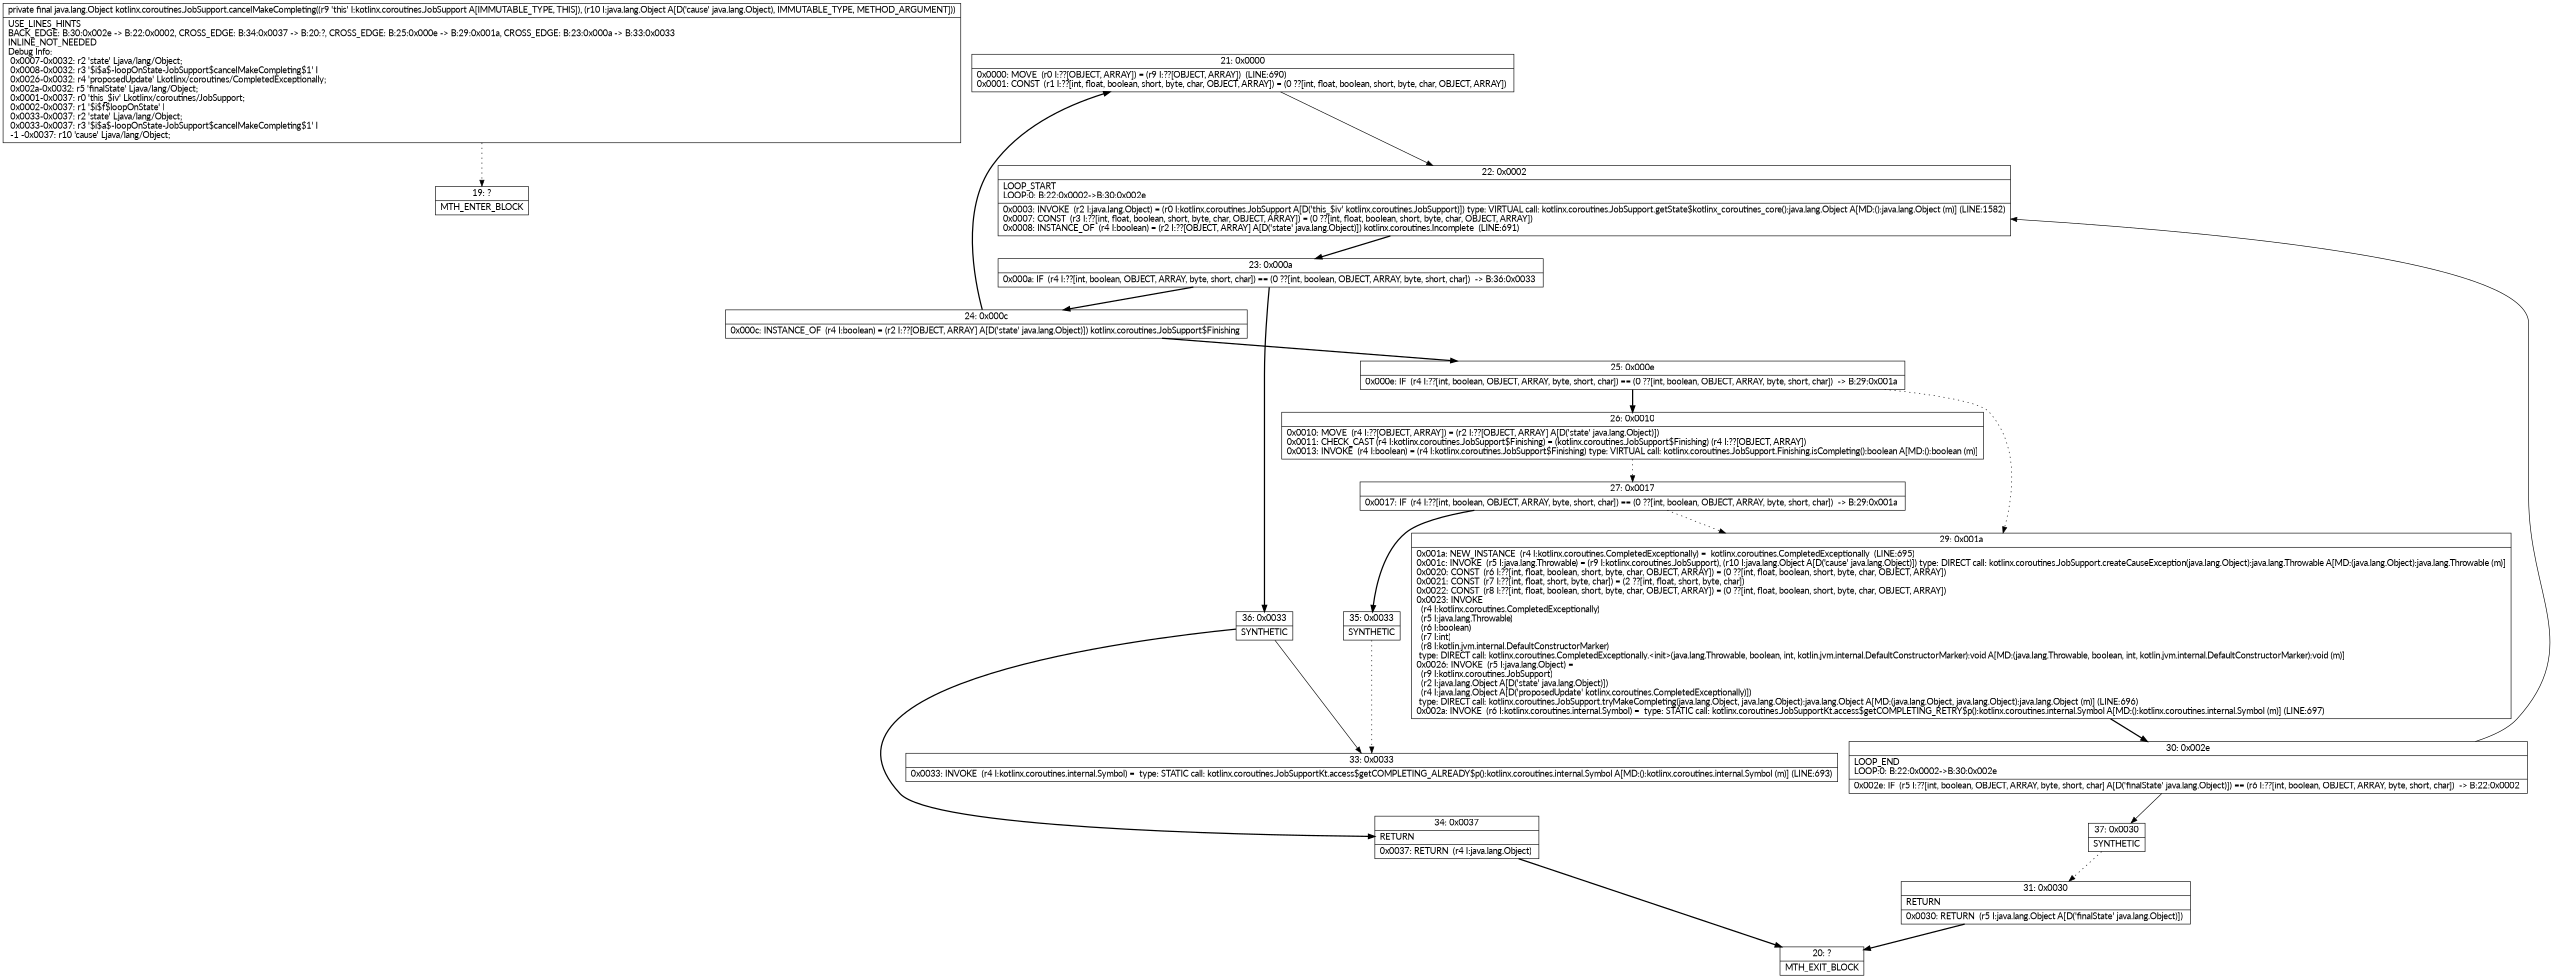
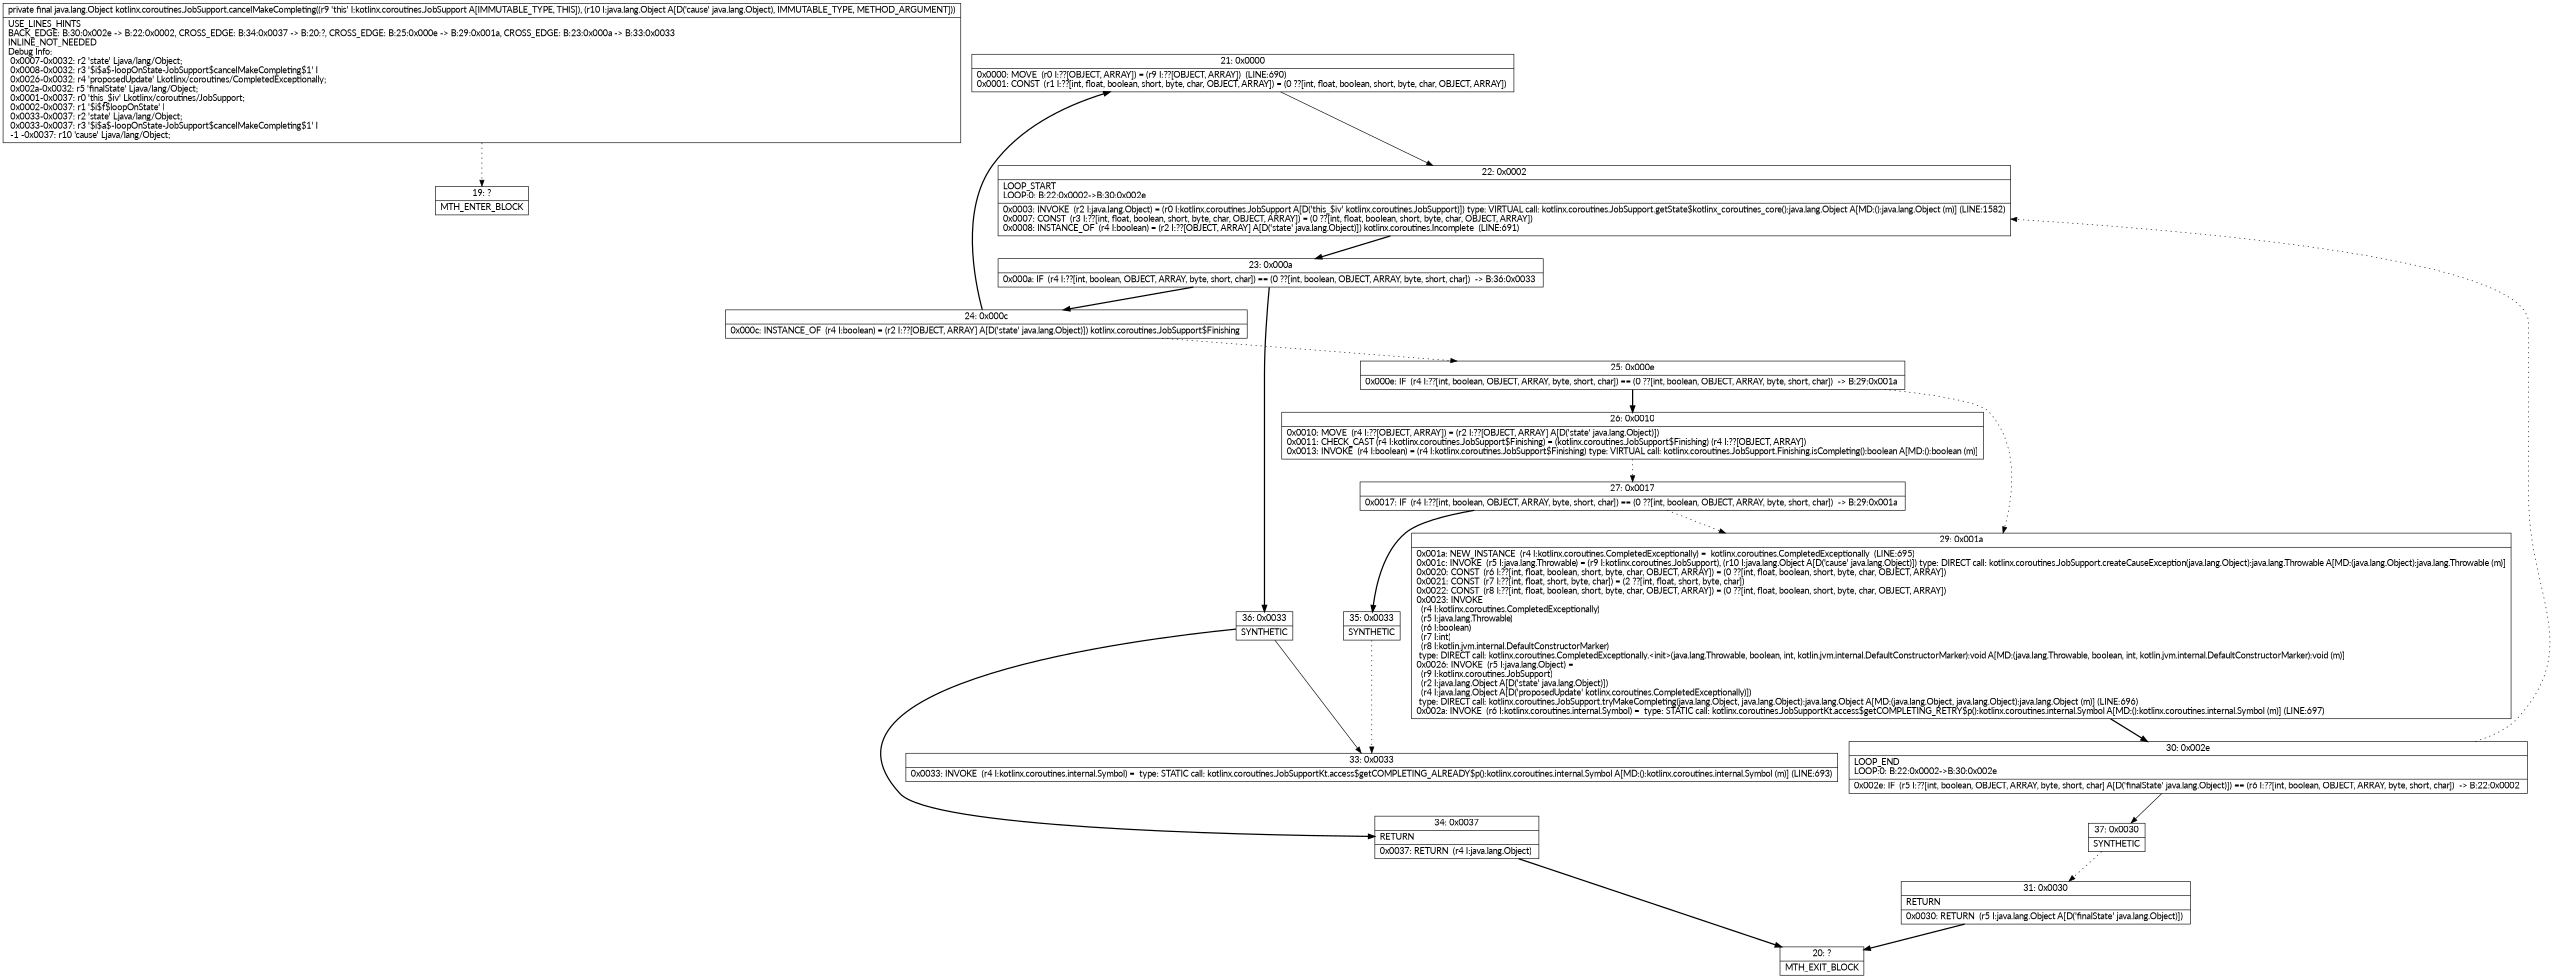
(2502, 295) -> (2502, 295)
(1306, 349) -> (1306, 349)
